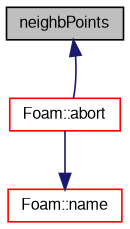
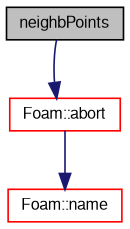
(76, 77) -> (54, 61)
